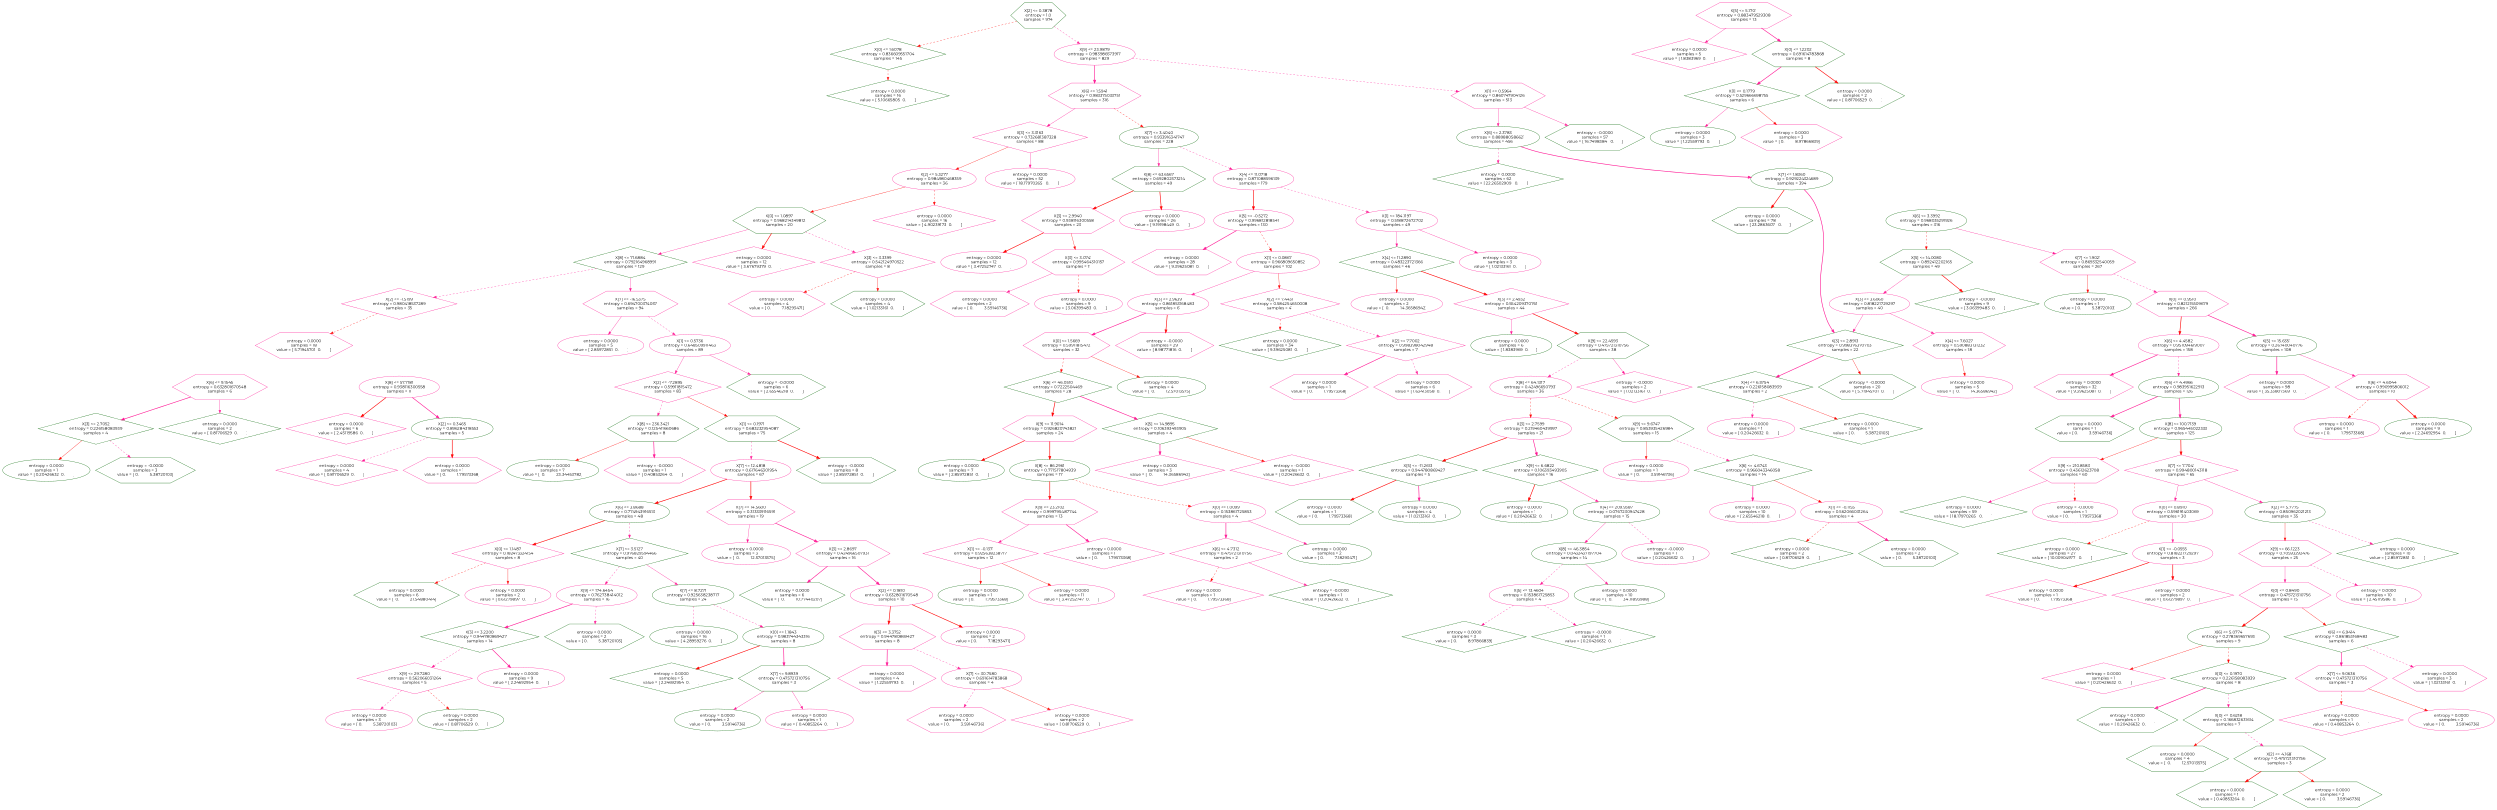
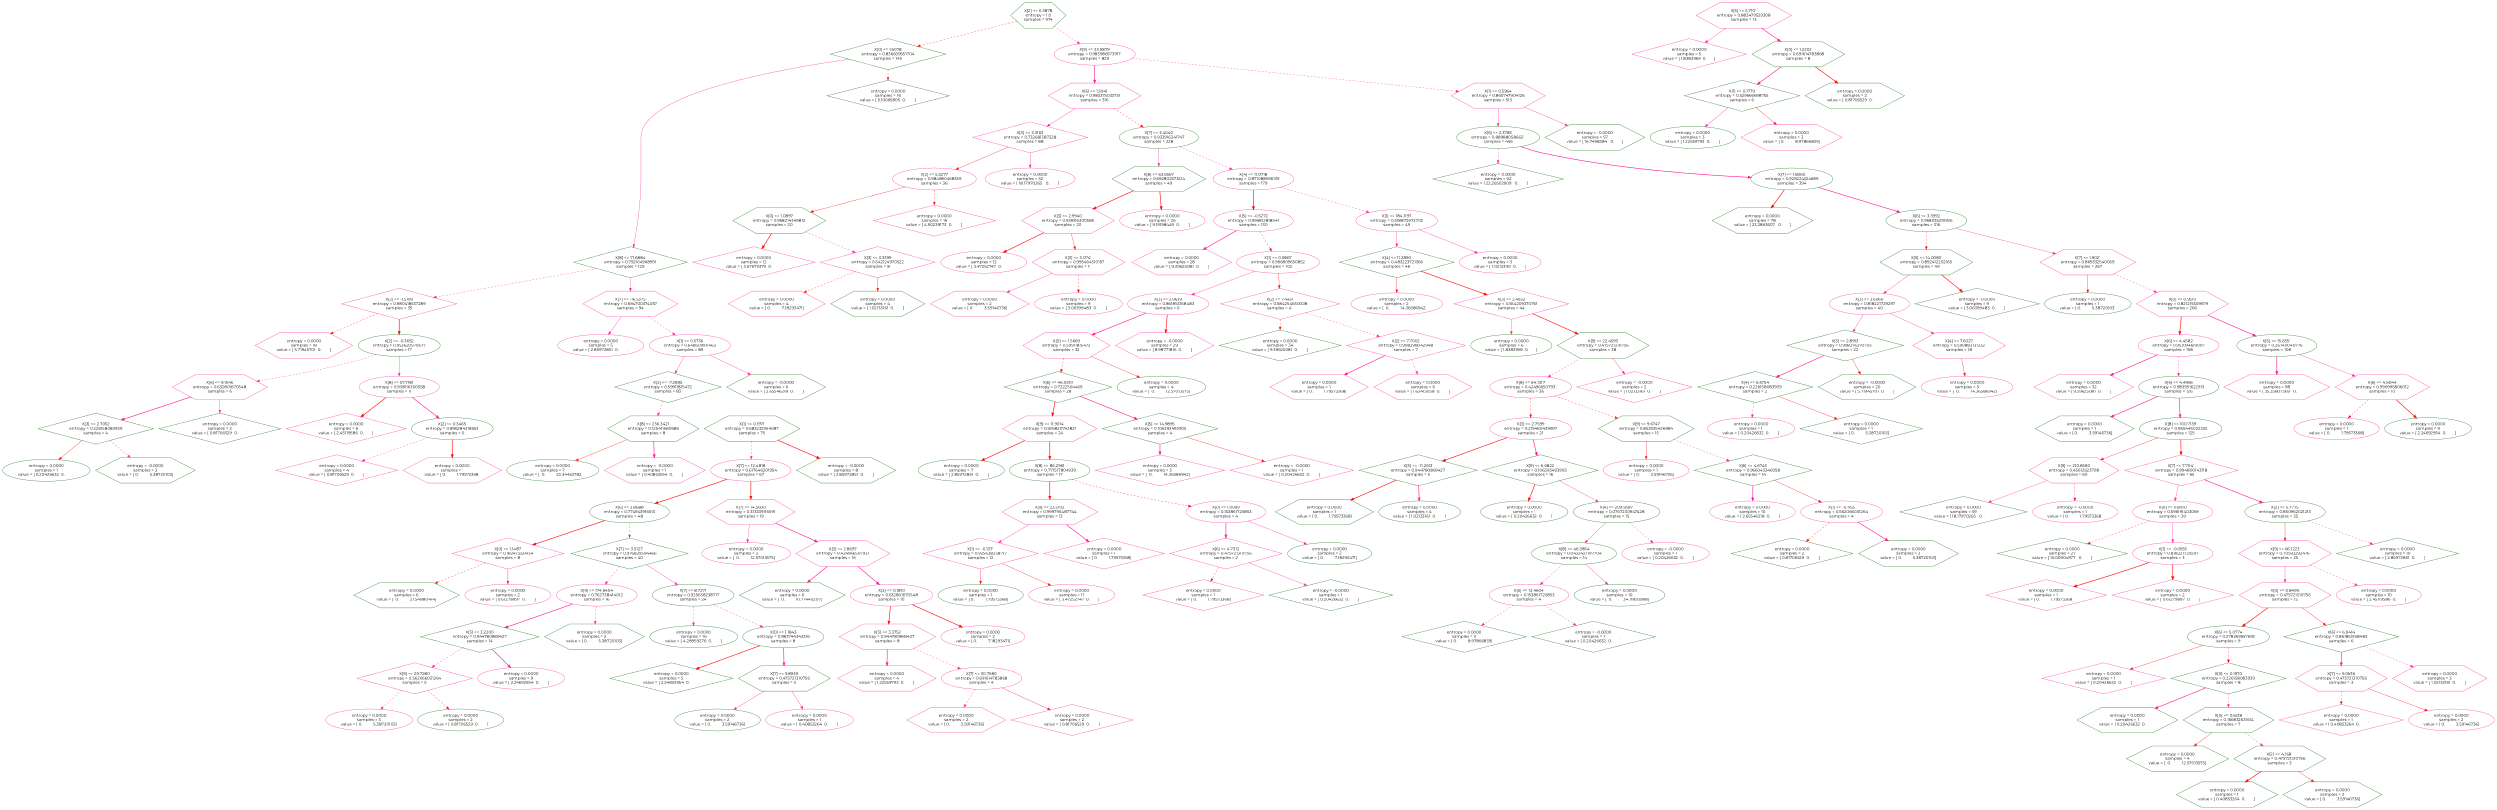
(705, 241) -> (685, 98)
(1823, 259) -> (1858, 199)
none -> (399, 345)
(668, 387) -> (668, 387)
(706, 406) -> none
(2232, 491) -> (2232, 491)
